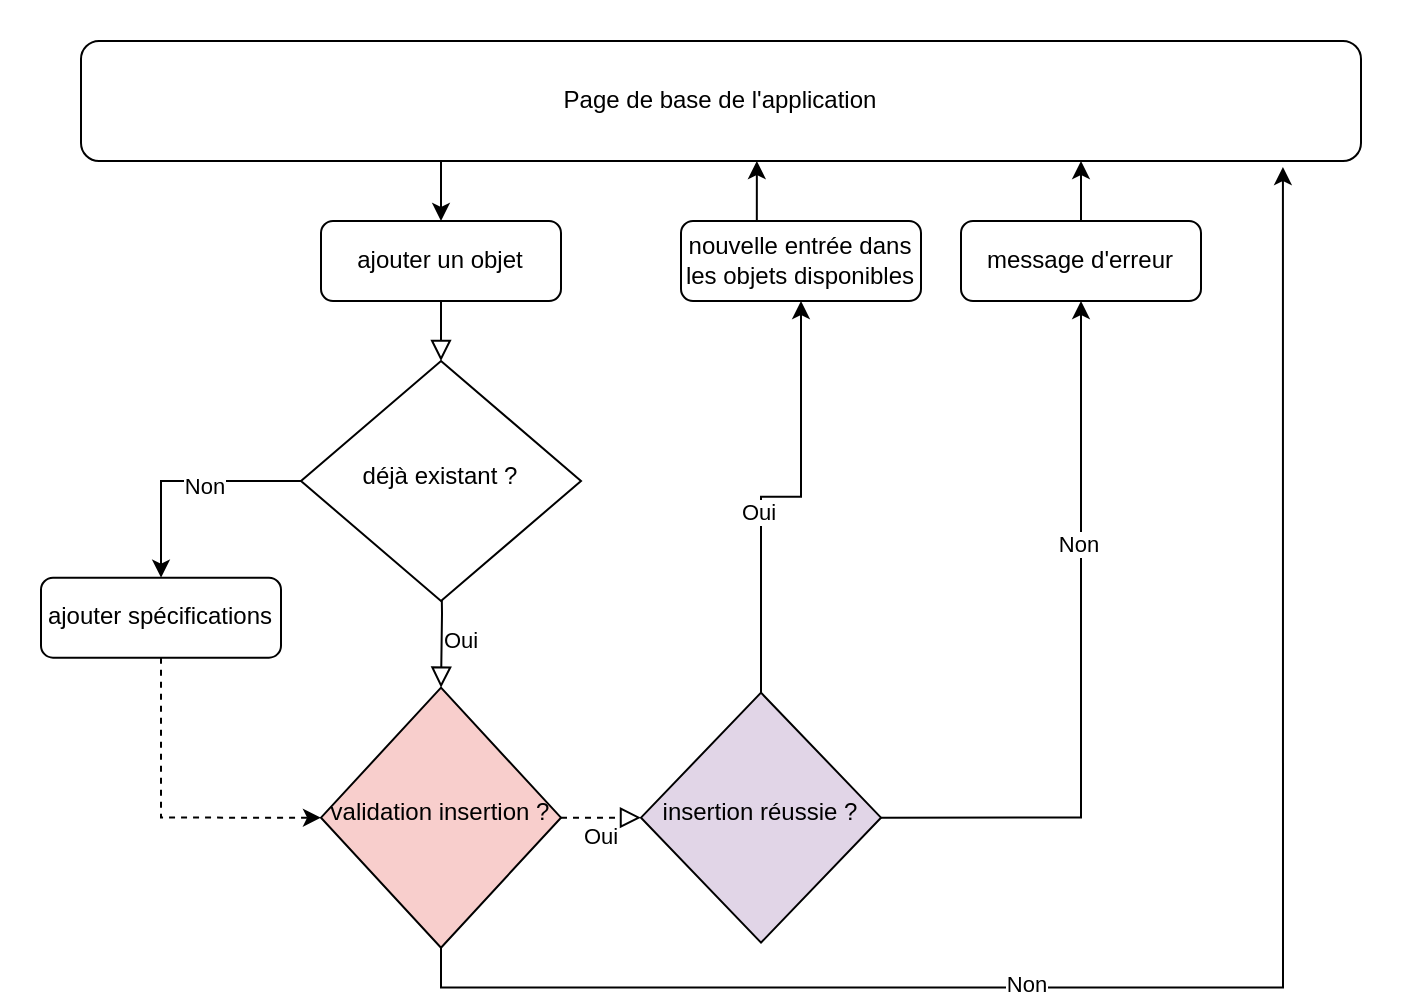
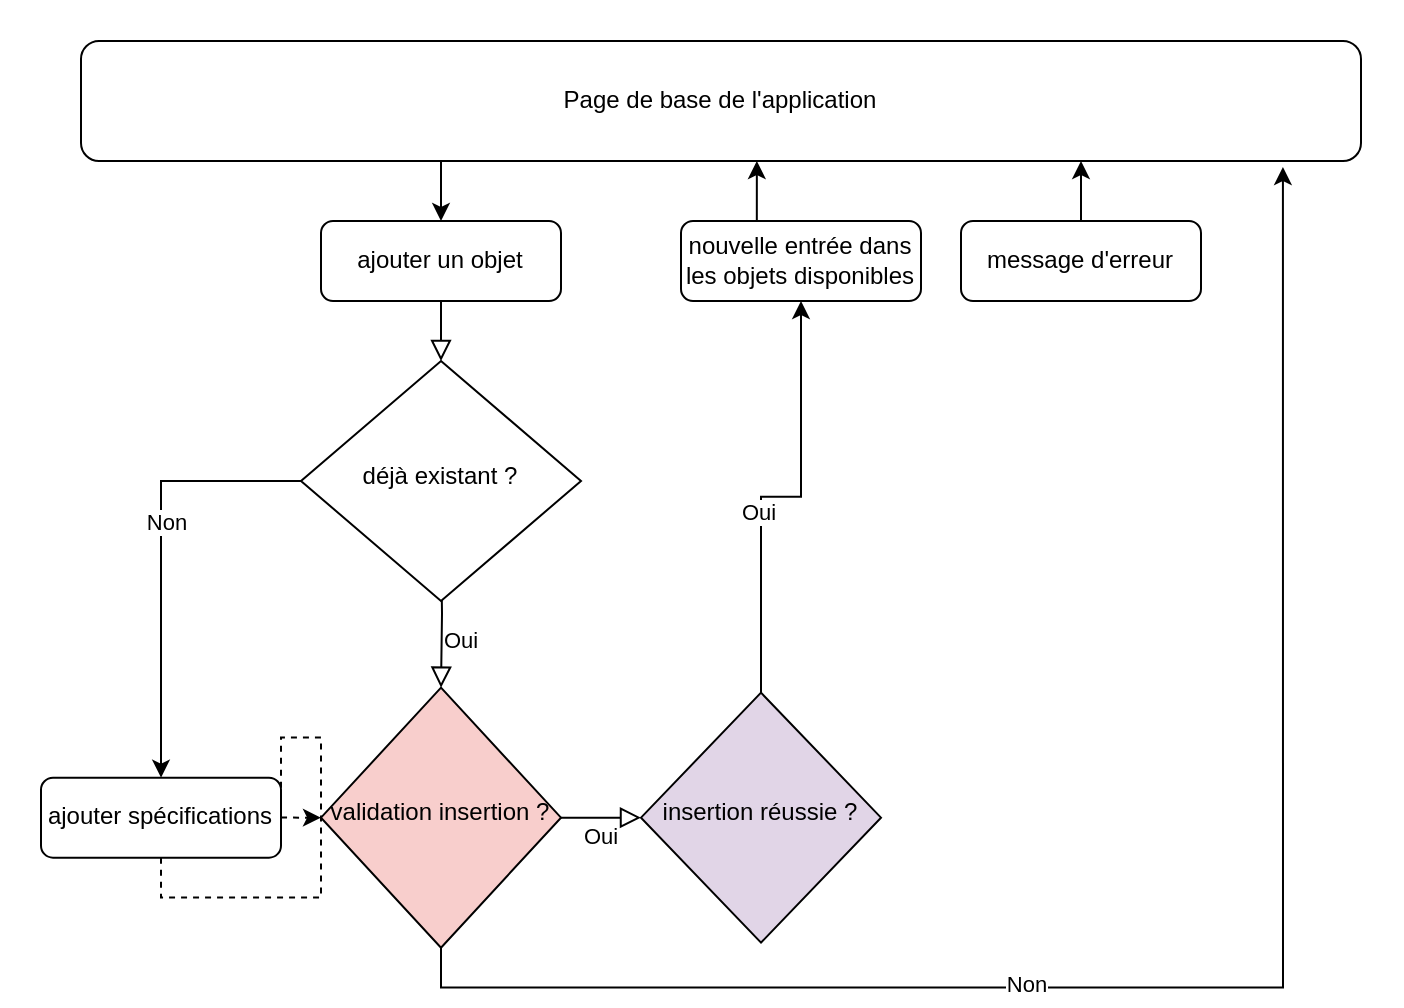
(161, 618) -> (161, 818)
(1081, 666) -> none
(592, 818) -> (592, 818)
